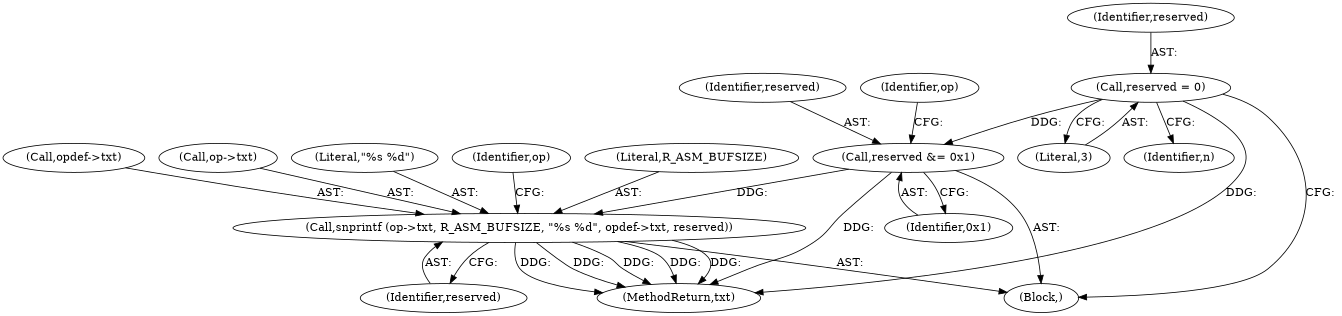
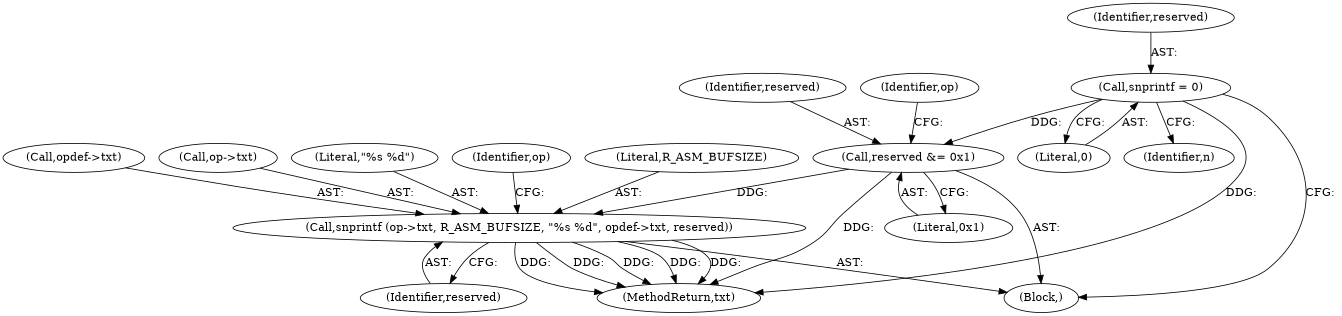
(1151, 88) -> (1151, 88)
(1064, 158) -> (1064, 158)
(949, 228) -> (949, 228)
